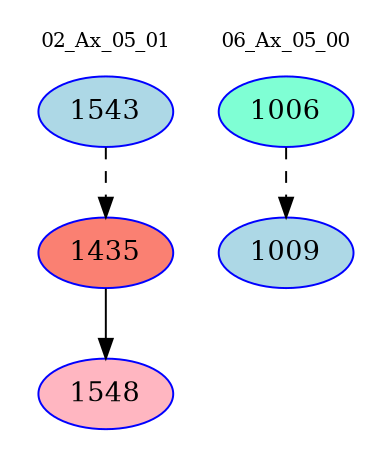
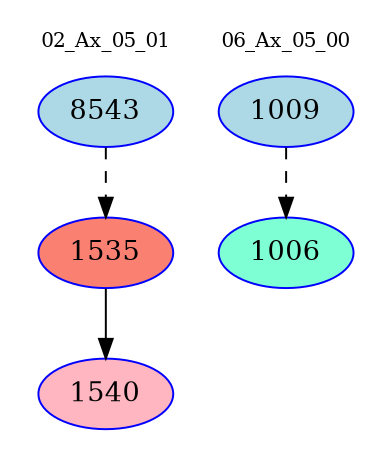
(106, 112) -> (106, 112)
(286, 173) -> (286, 173)
(106, 253) -> (106, 253)
(106, 394) -> (106, 394)
